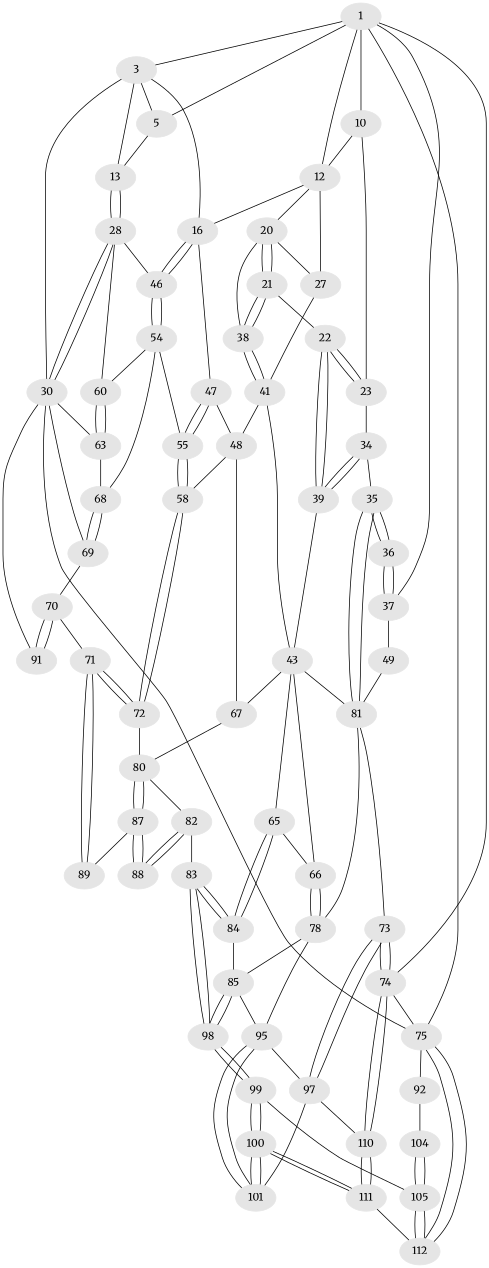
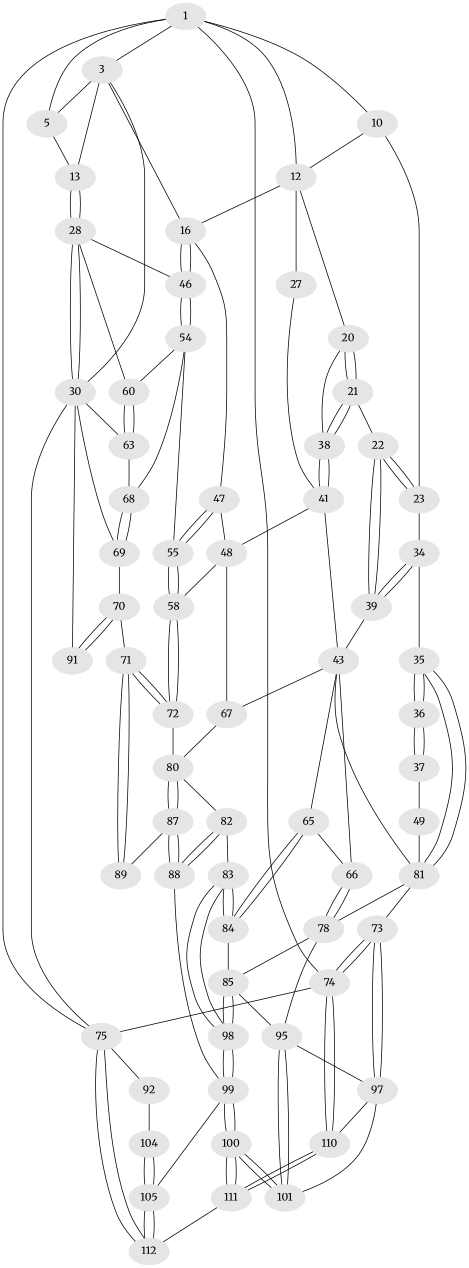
(294, 258) -> none
(430, 303) -> none
none -> (184, 987)
